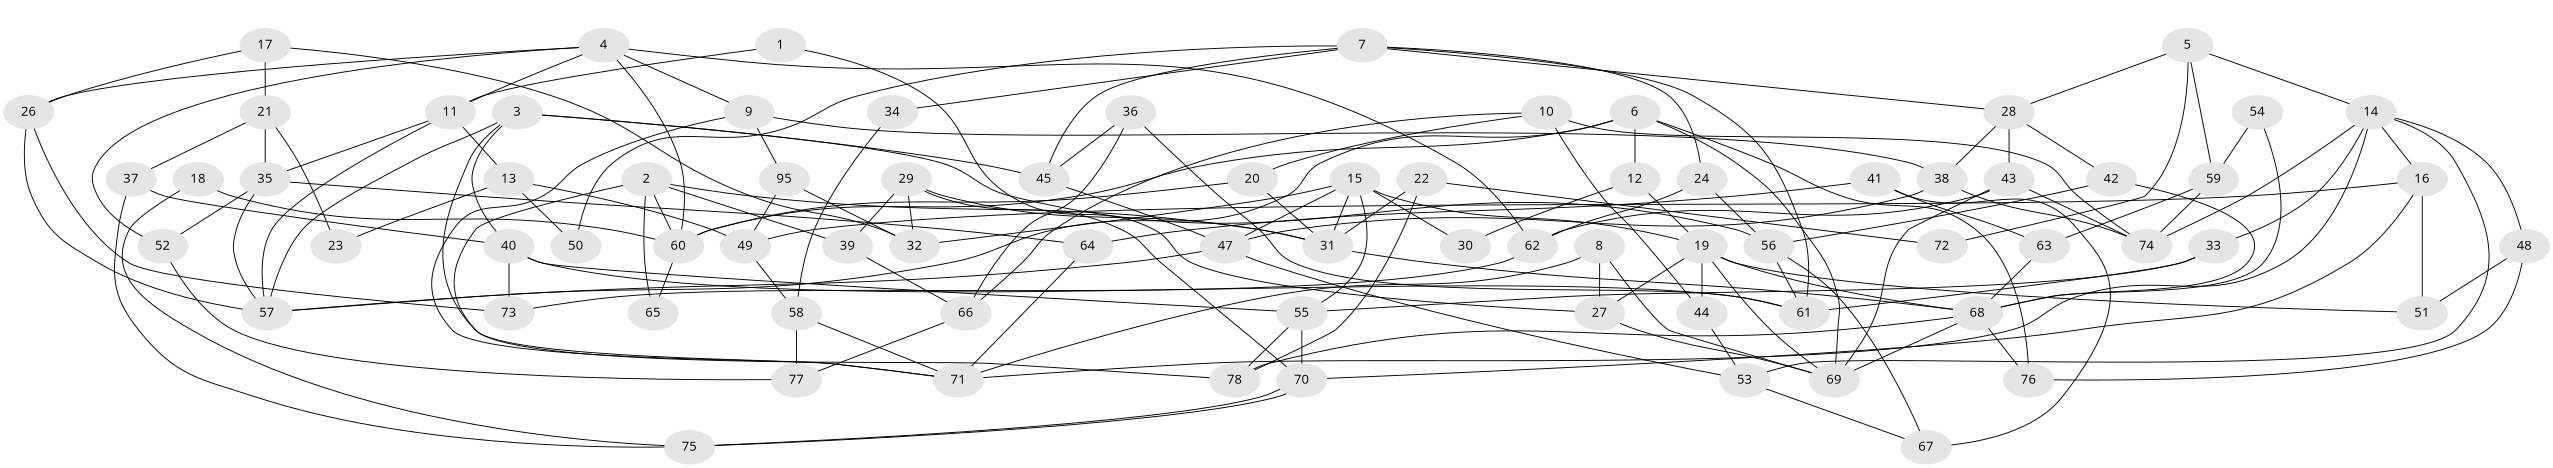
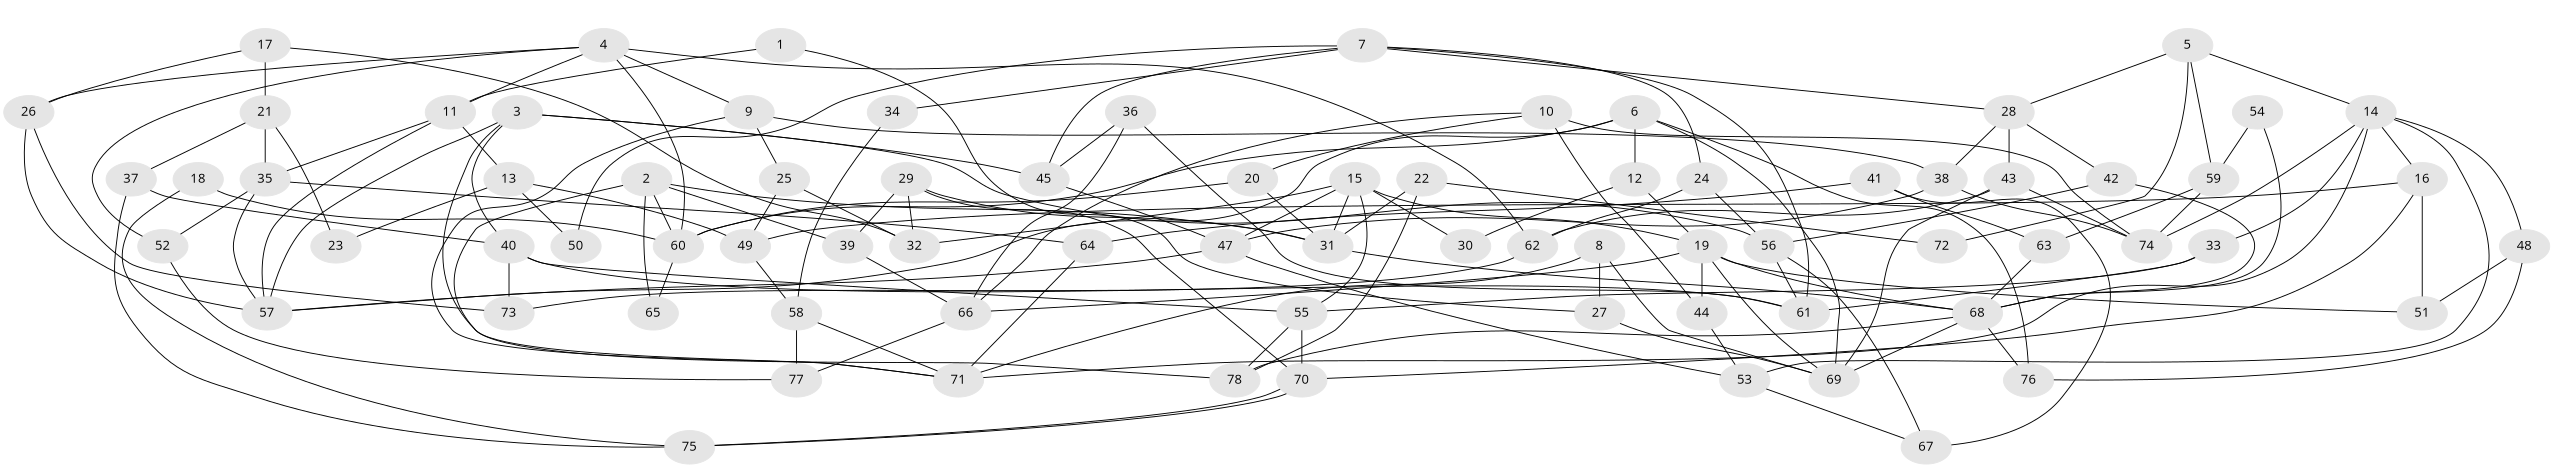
(784, 179) -> (784, 179)
(1656, 277) -> (1232, 297)
